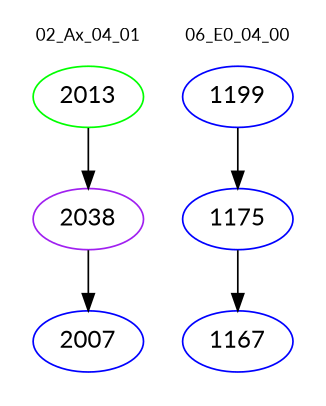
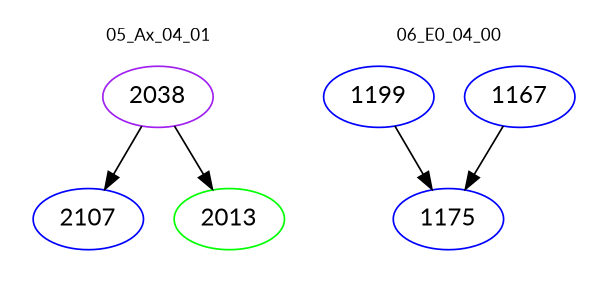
(88, 37) -> (159, 37)
(88, 150) -> (189, 150)
(238, 272) -> (489, 150)
(88, 341) -> (88, 219)
